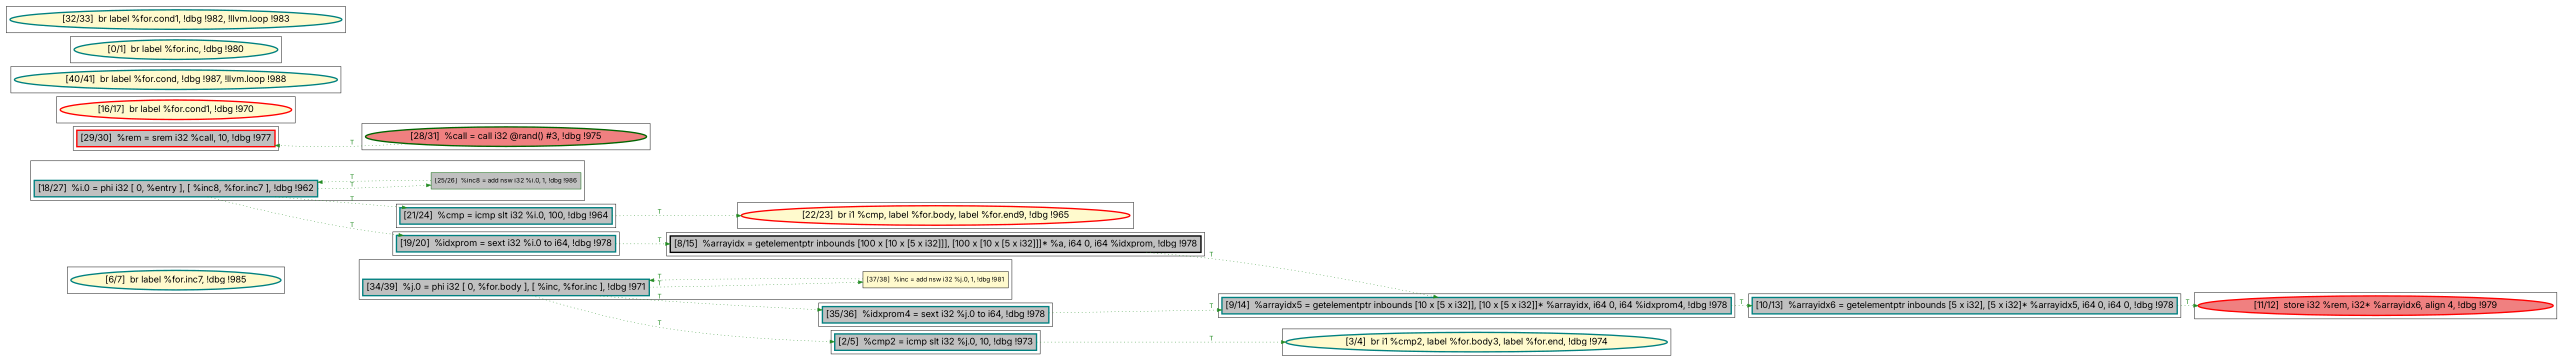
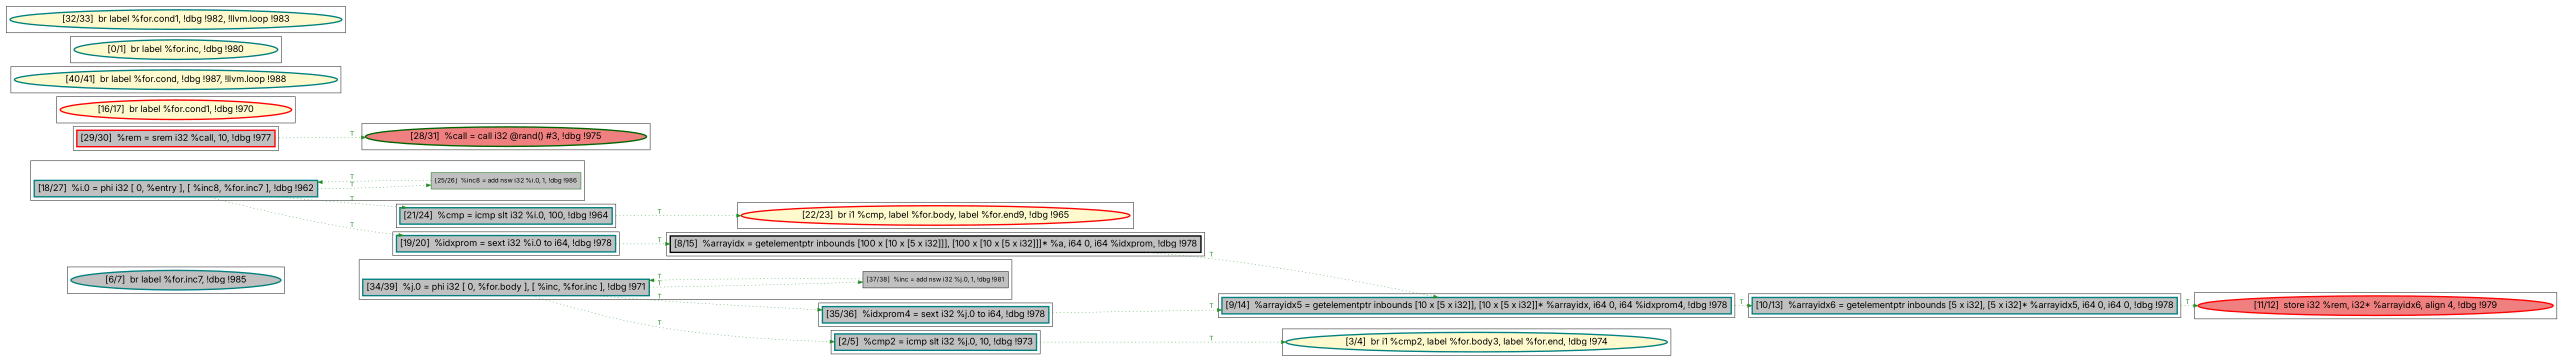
(345, 146) -> (318, 138)
(176, 280) -> (176, 280)
(936, 280) -> (936, 280)
